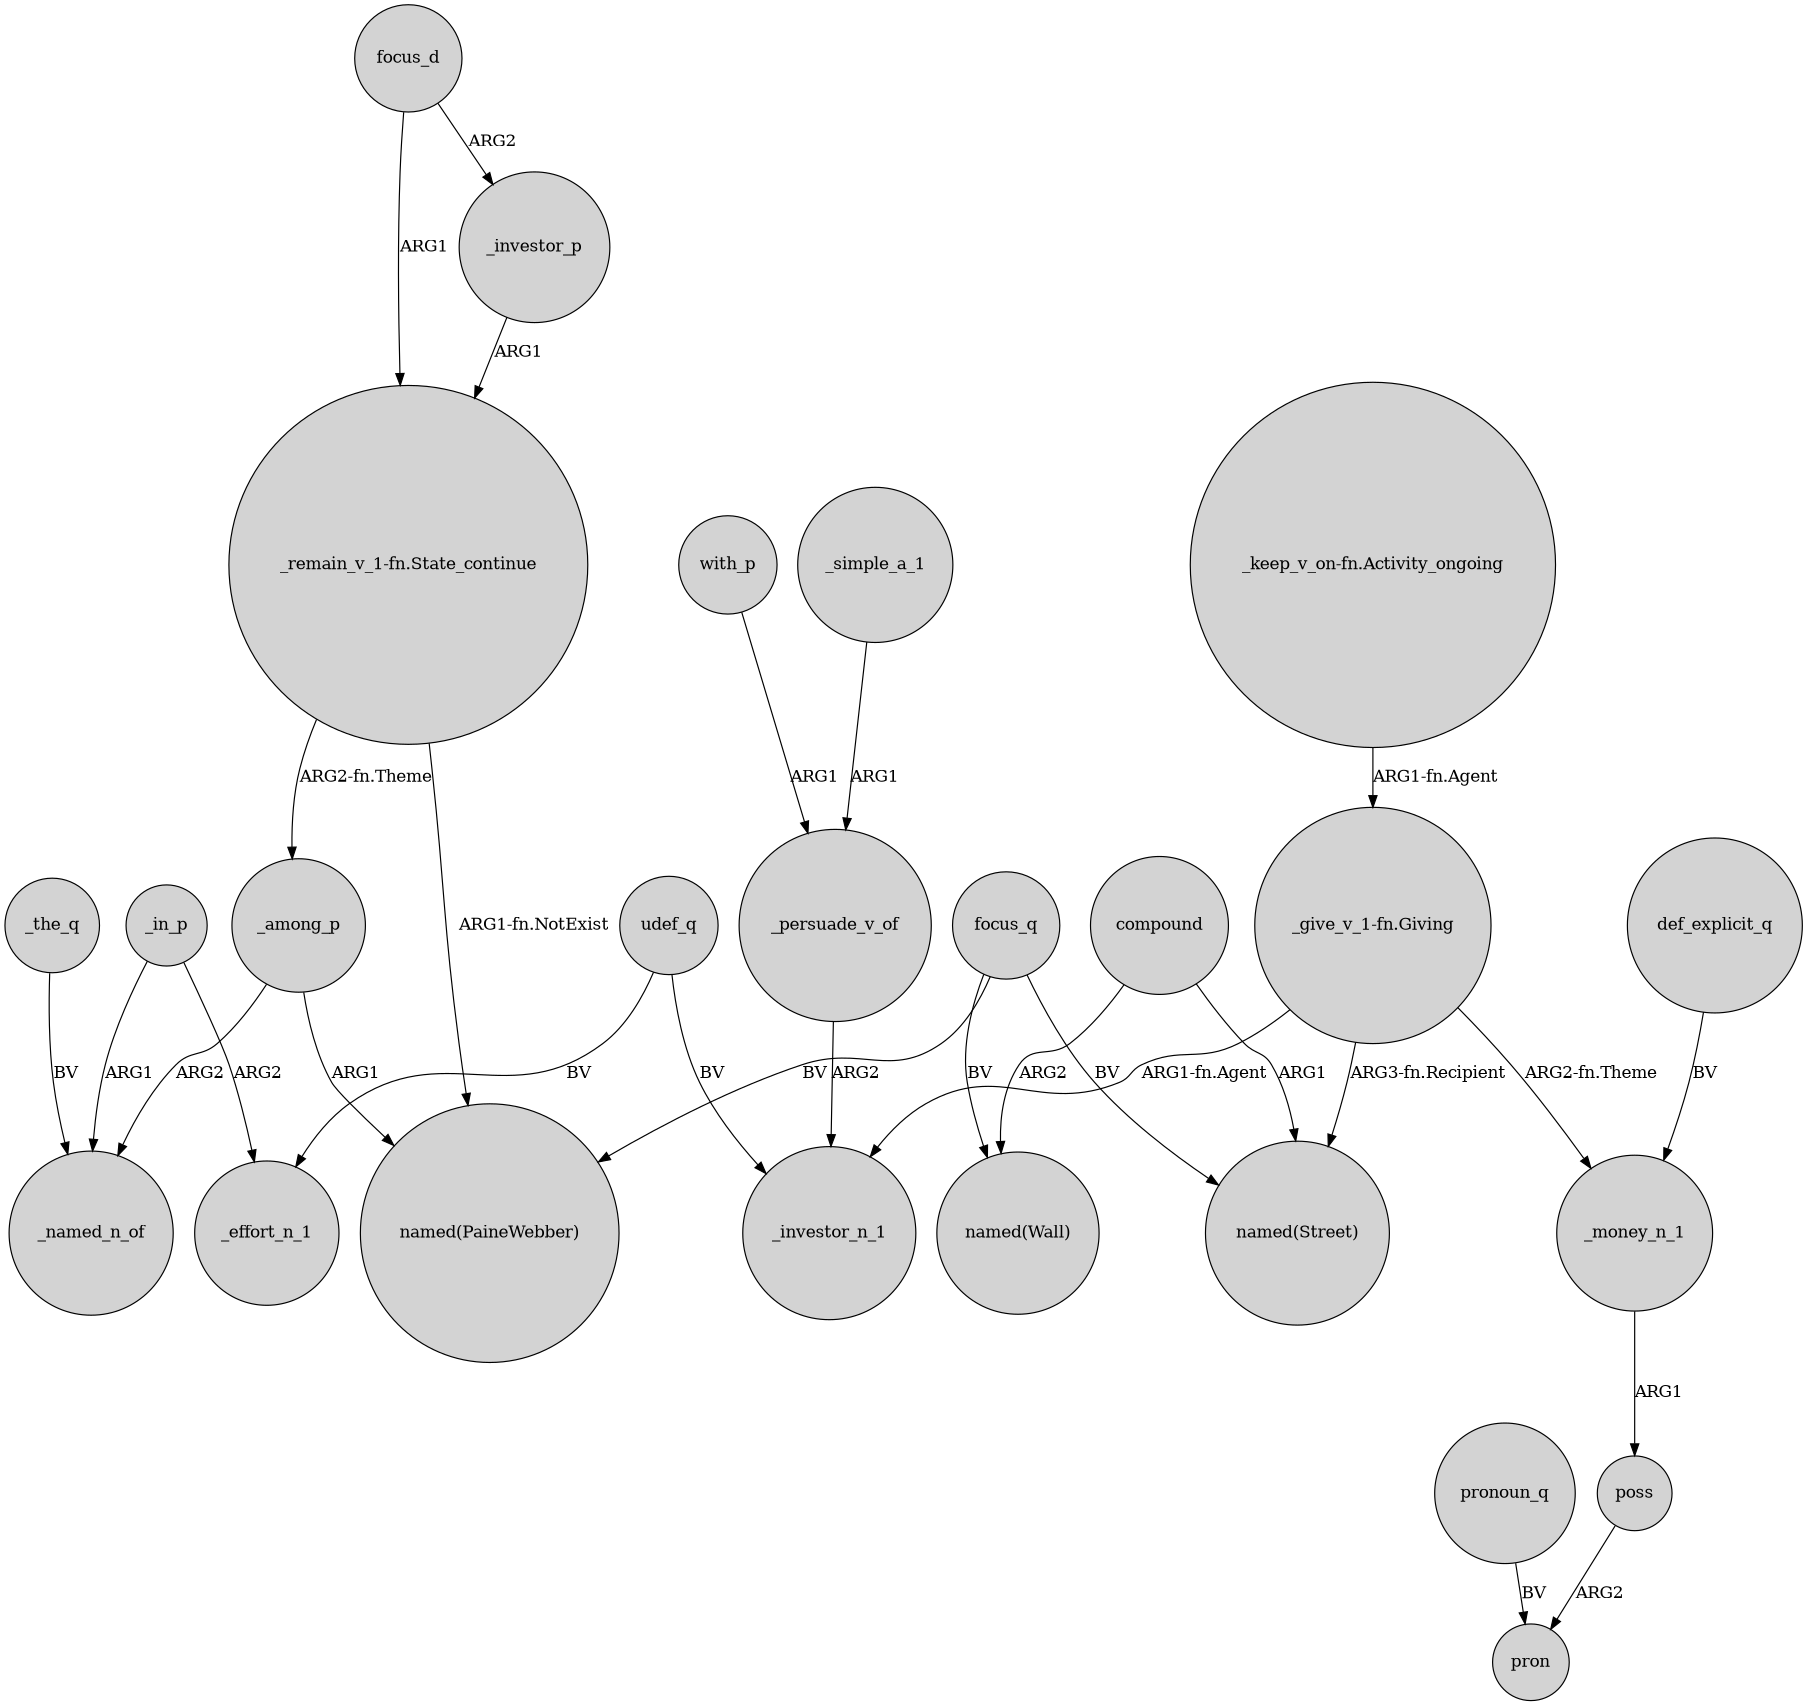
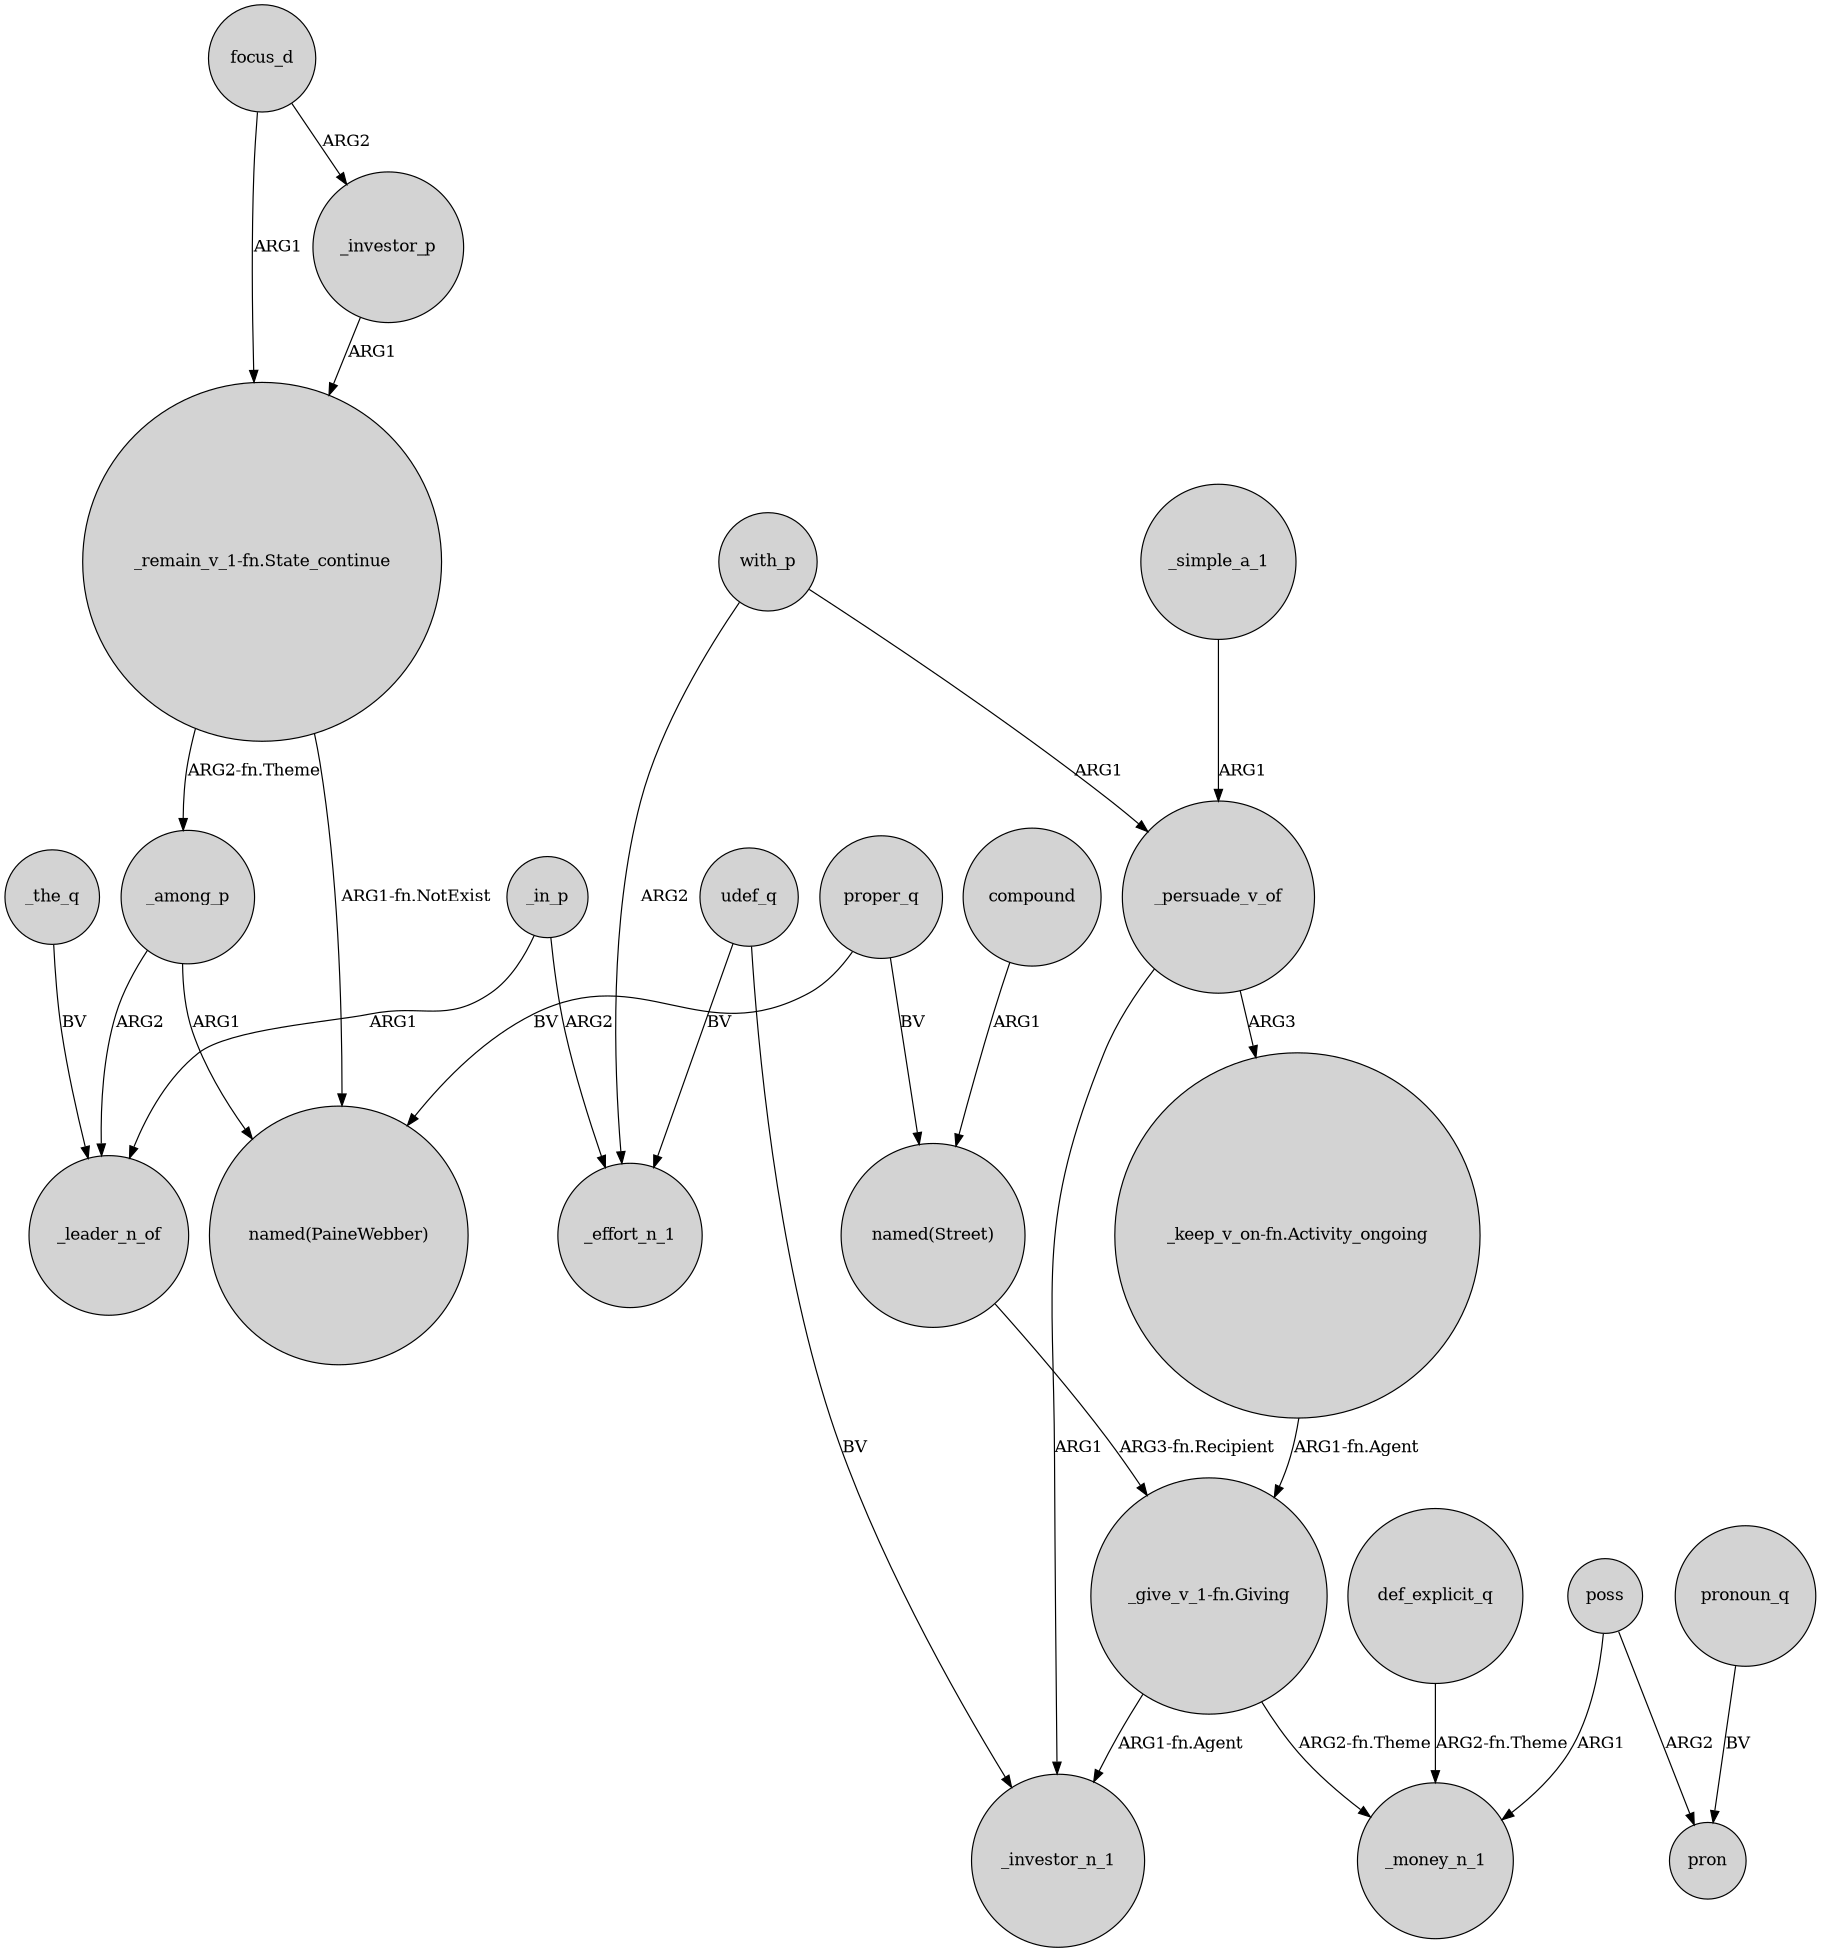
none -> (628, 865)
(1006, 925) -> (881, 897)
none -> (1247, 1018)
(856, 1074) -> (1079, 1448)
(1705, 1074) -> (1501, 1744)
(1345, 1089) -> (1071, 1392)
(91, 1233) -> (109, 1235)
(1018, 1233) -> none
(1635, 1377) -> (1579, 1734)
